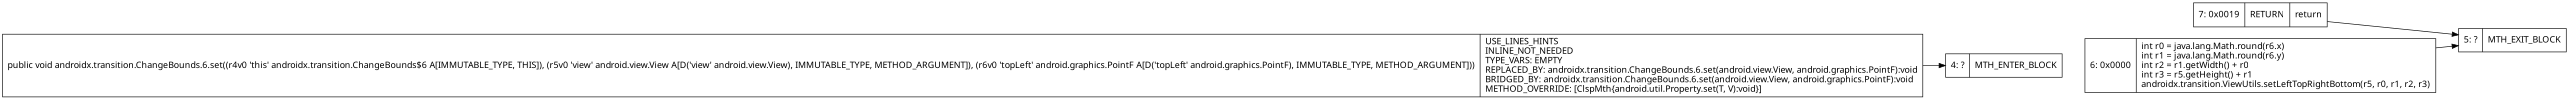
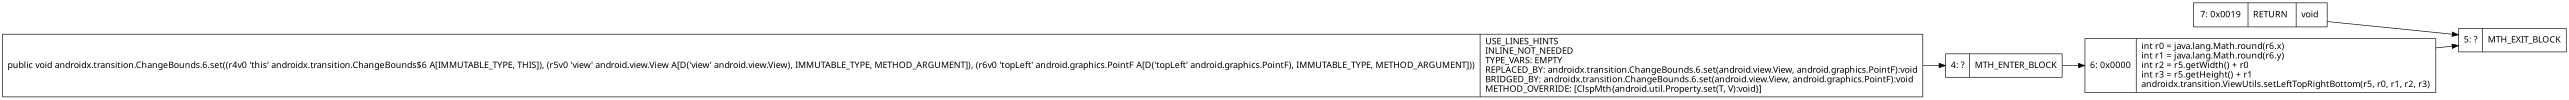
(2308, 15) -> (2310, 15)
(2195, 65) -> (2195, 65)
none -> (2070, 66)
